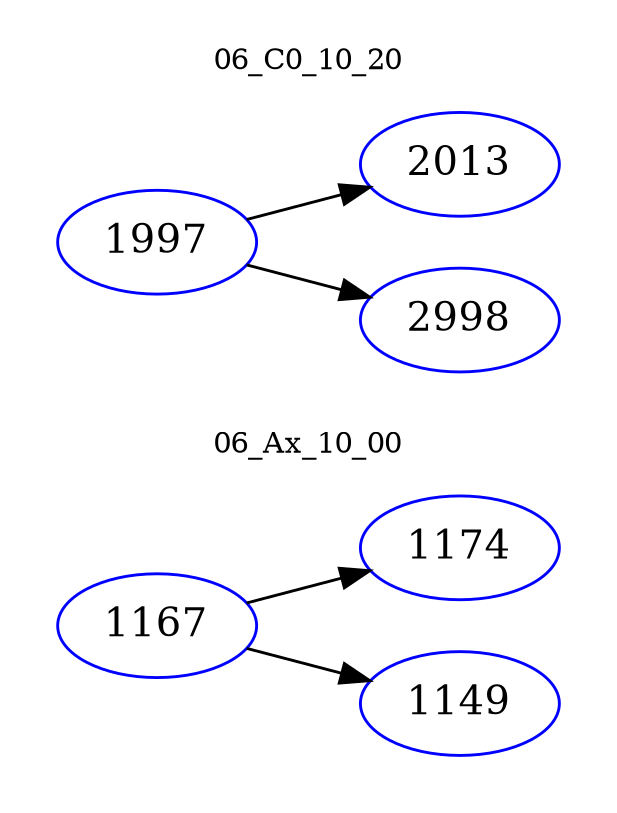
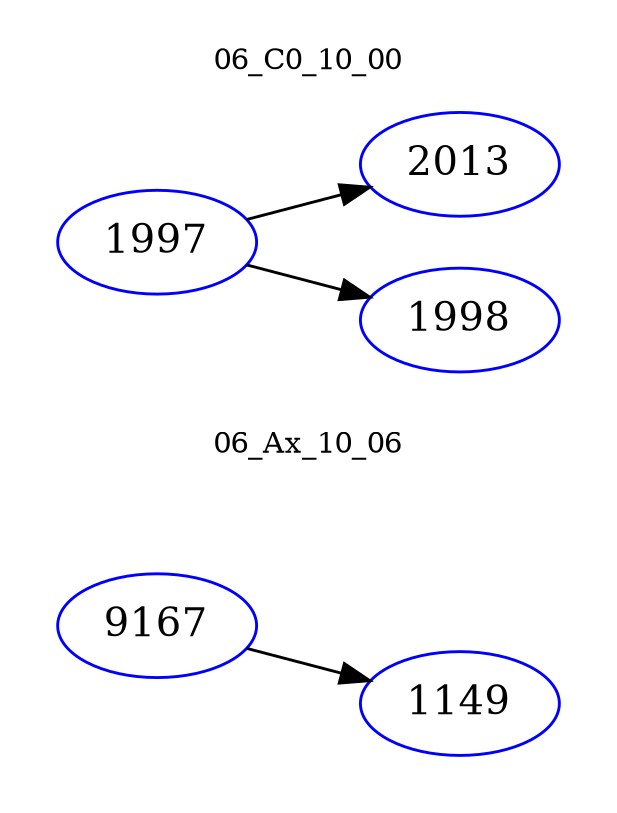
(309, 62) -> (309, 62)
(460, 320) -> (460, 320)
(308, 445) -> (308, 445)
(460, 548) -> none
(157, 626) -> (157, 626)
